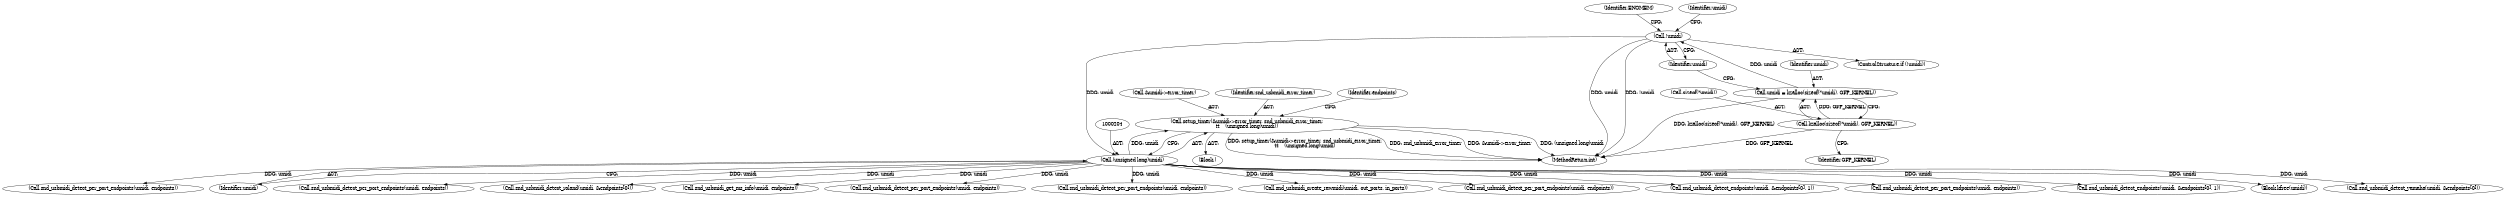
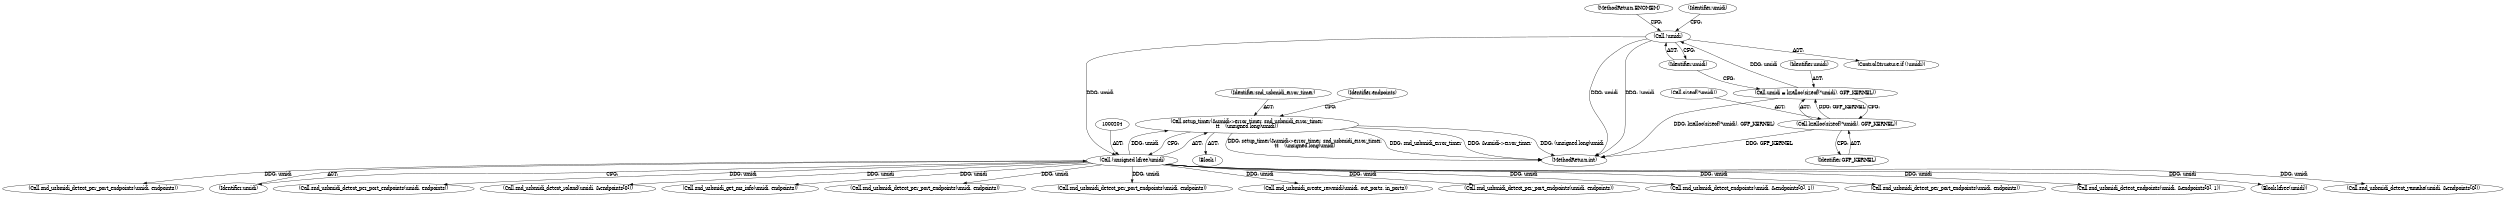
(1629, 8) -> (1629, 8)
(1164, 93) -> none
none -> (1850, 144)
(1132, 160) -> (1132, 160)
